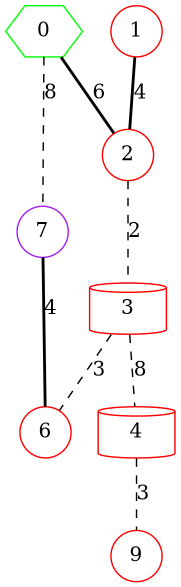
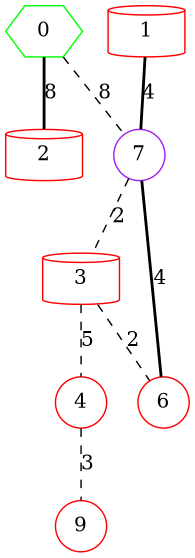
(137, 31) -> (146, 31)
(100, 93) -> (51, 93)
(132, 93) -> (143, 93)
(128, 155) -> (44, 155)
(128, 232) -> (111, 216)
(100, 370) -> (134, 341)
(141, 370) -> (88, 341)
(137, 432) -> (81, 402)
